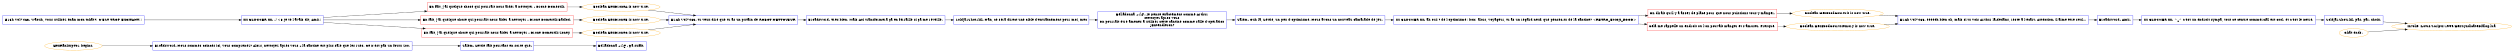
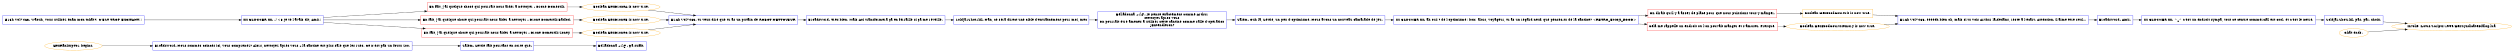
(1838, 13) -> (1838, 13)
